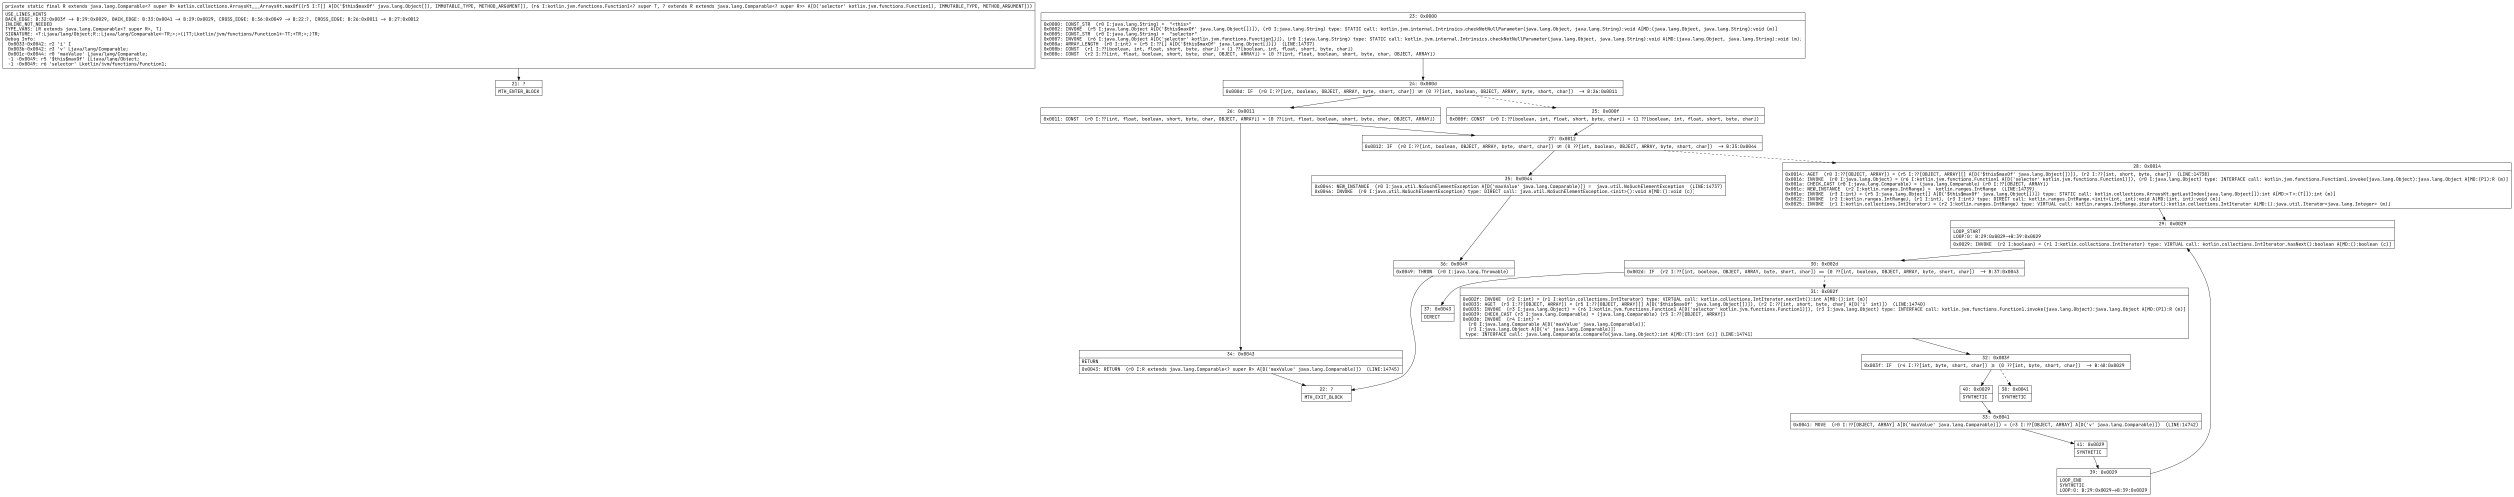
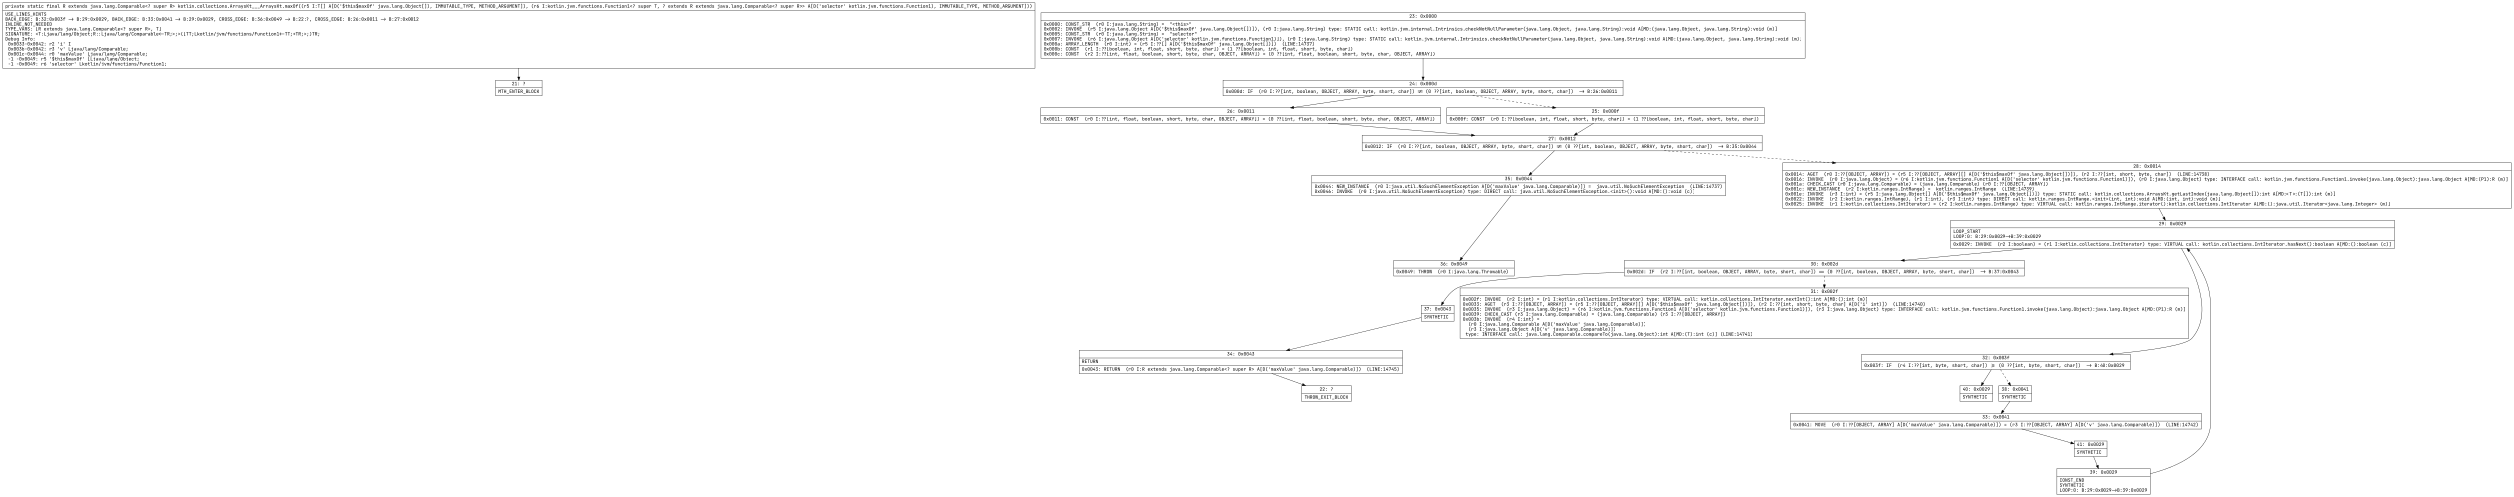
(1241, 235) -> (1355, 334)
(1432, 317) -> (1436, 317)
(1940, 346) -> (2196, 332)
(1415, 348) -> none
(1324, 397) -> (1326, 397)
(1985, 406) -> (2007, 406)
(2071, 480) -> (2072, 480)
